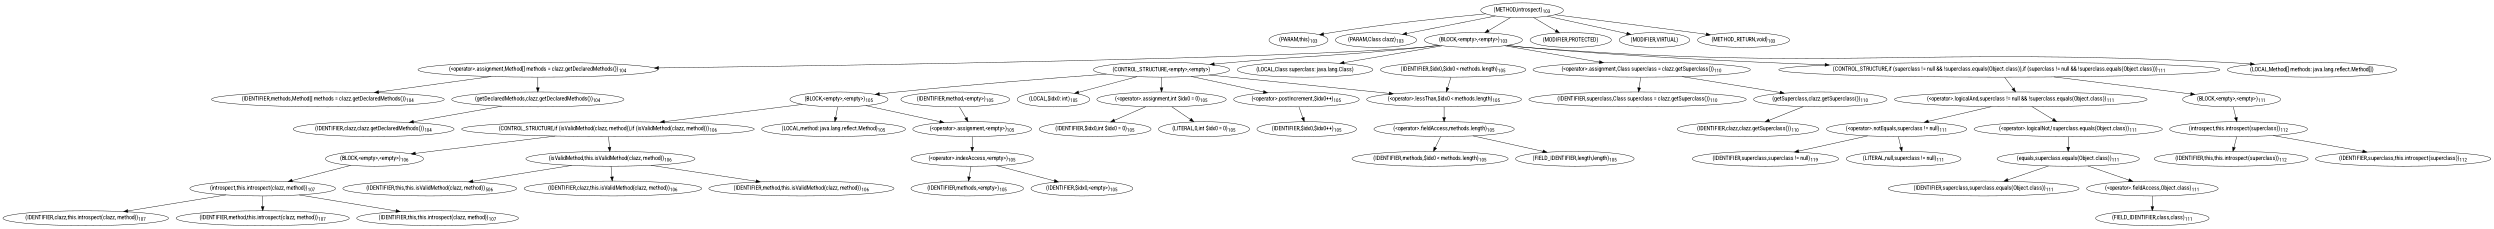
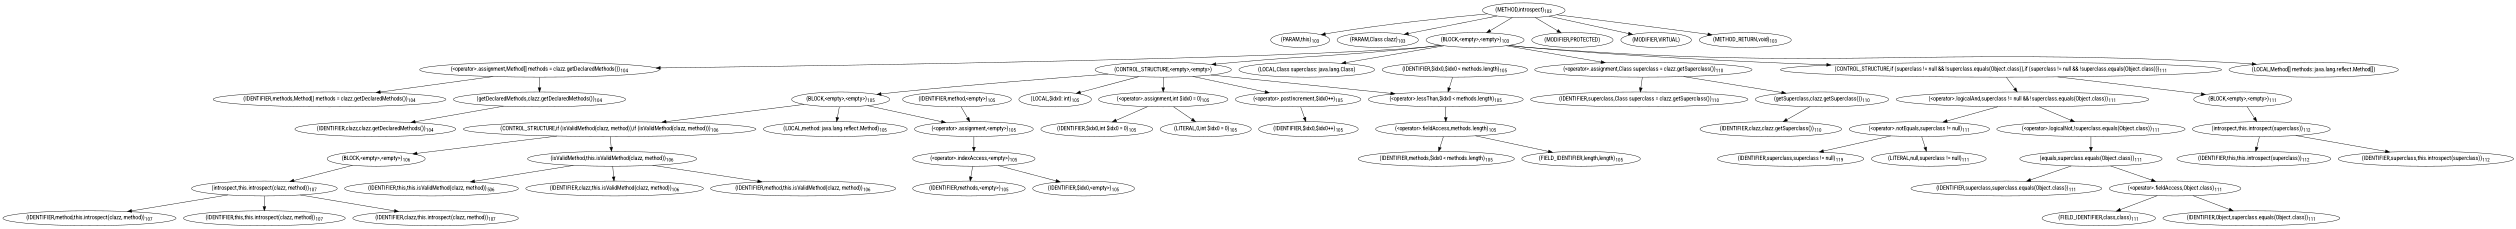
none -> (2251, 218)
